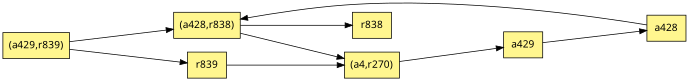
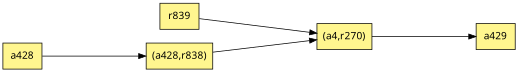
(372, 25) -> none
(591, 37) -> none
(36, 46) -> none
